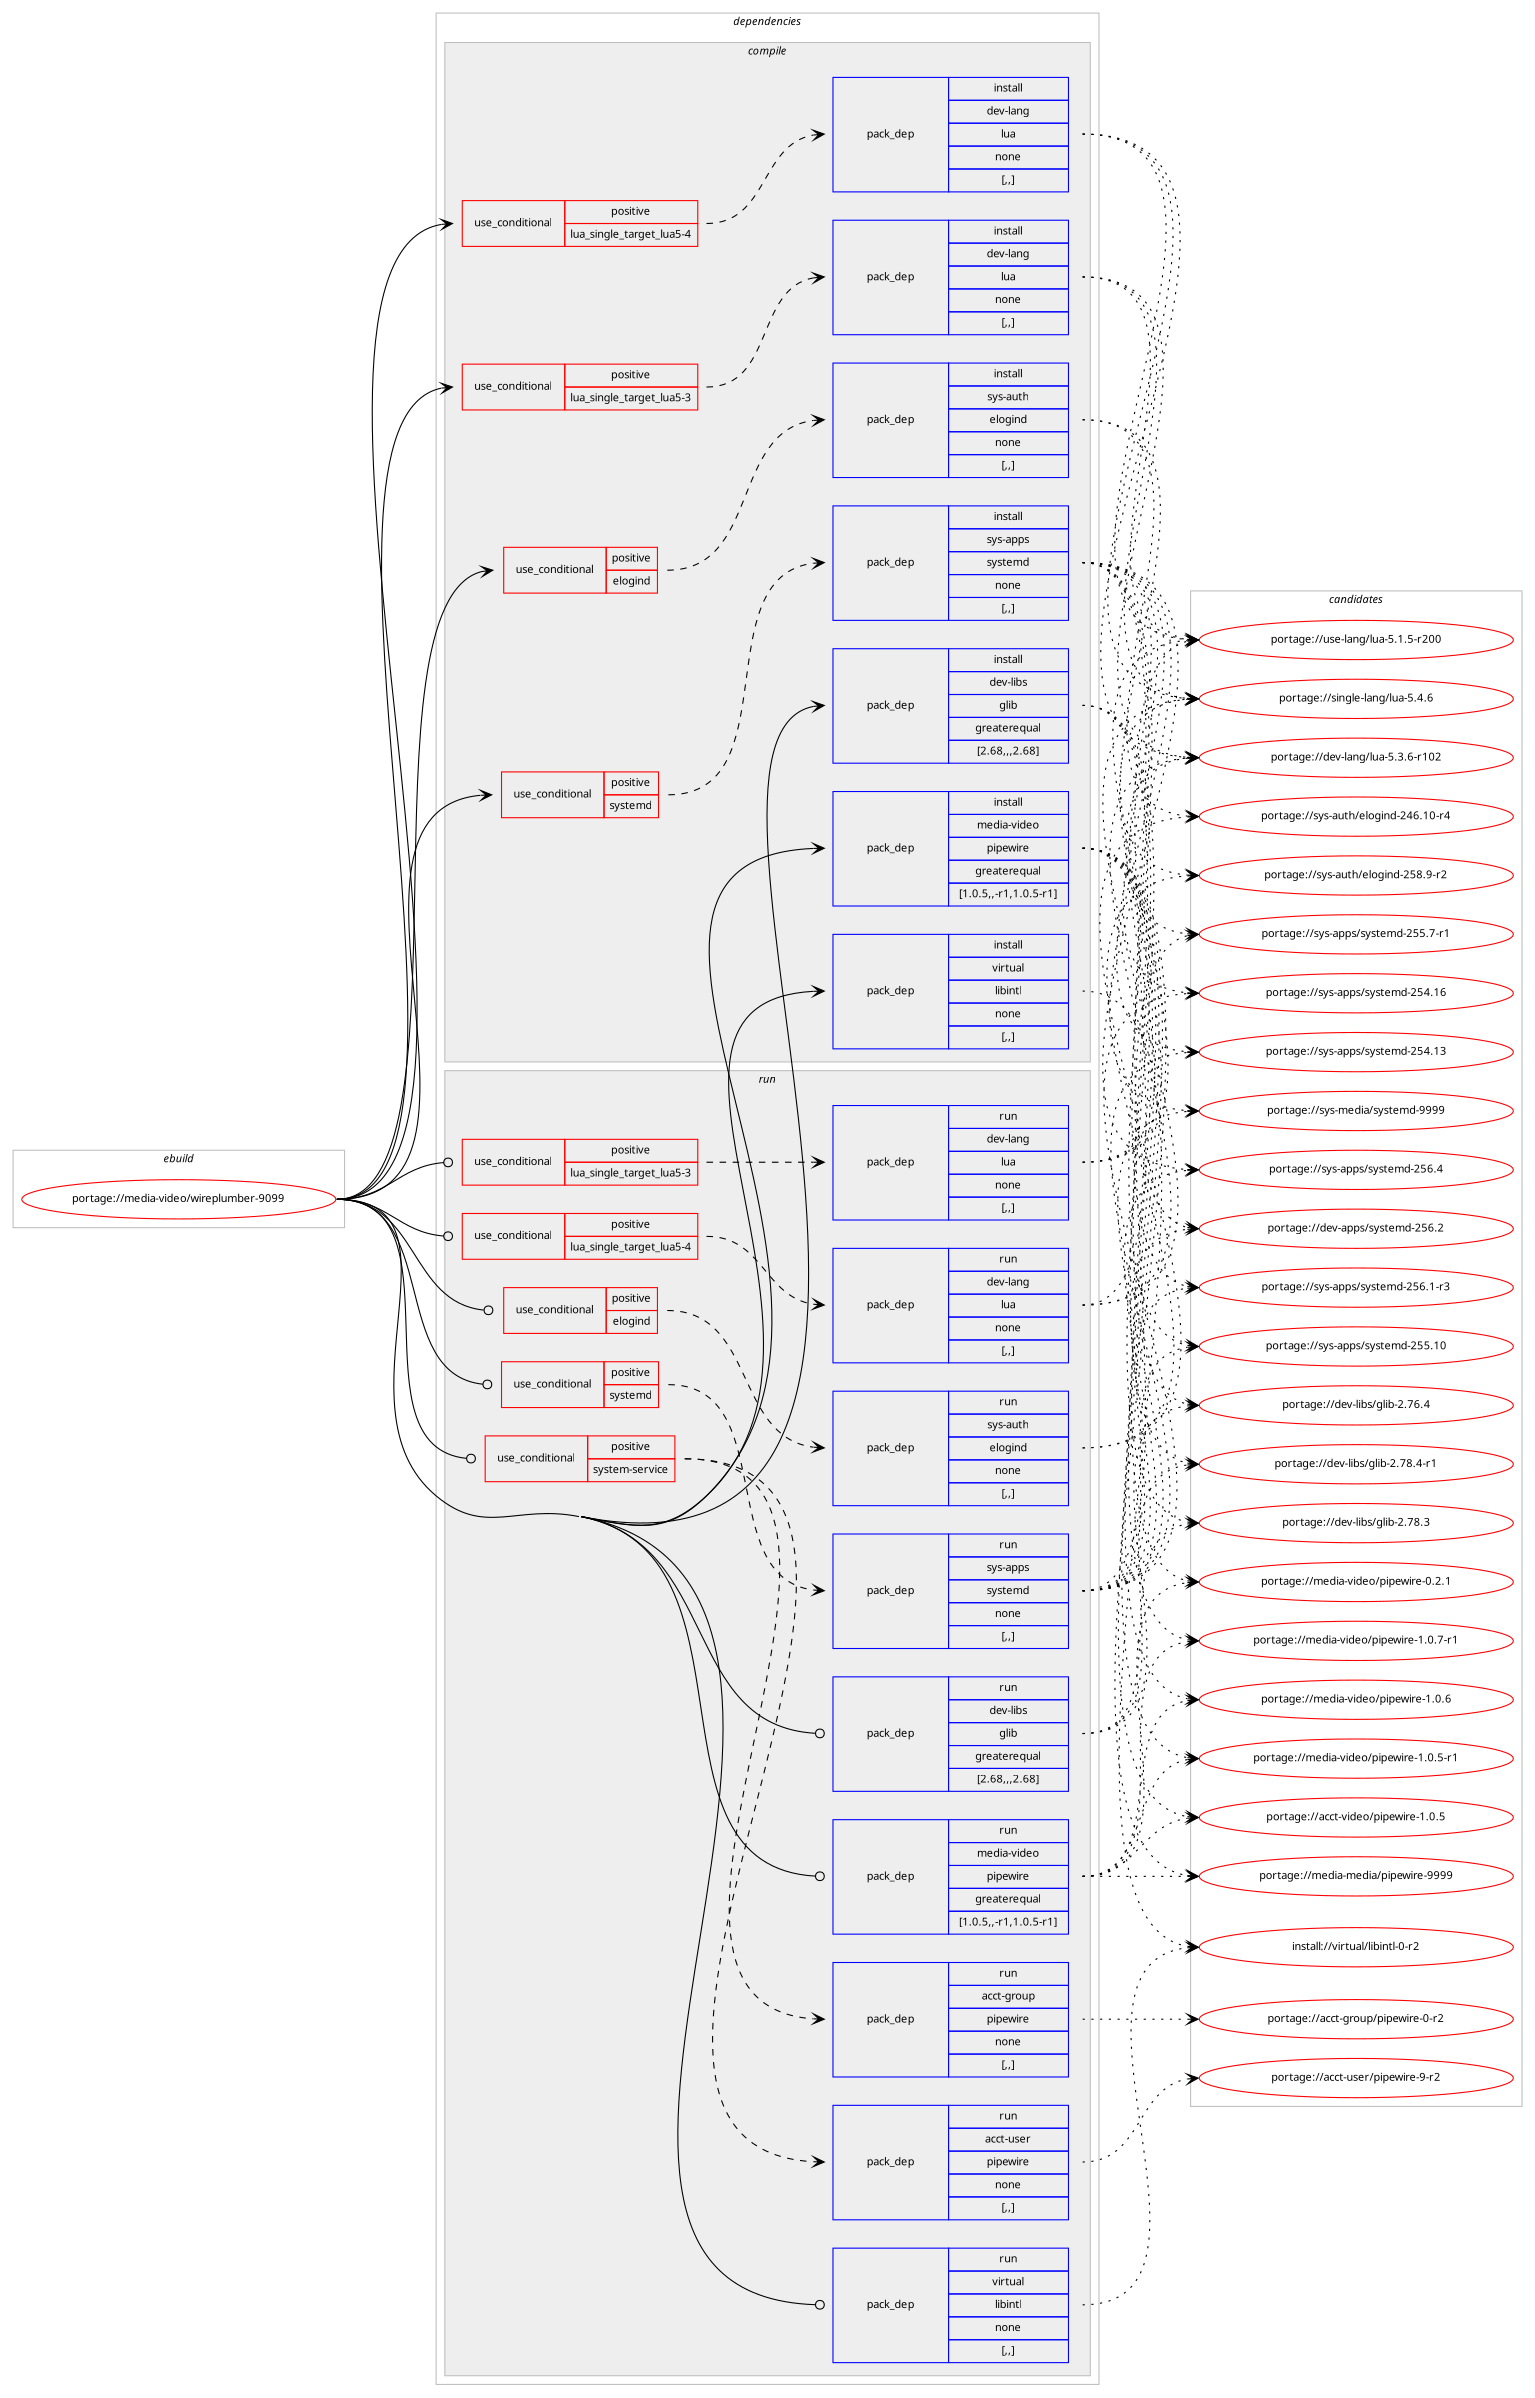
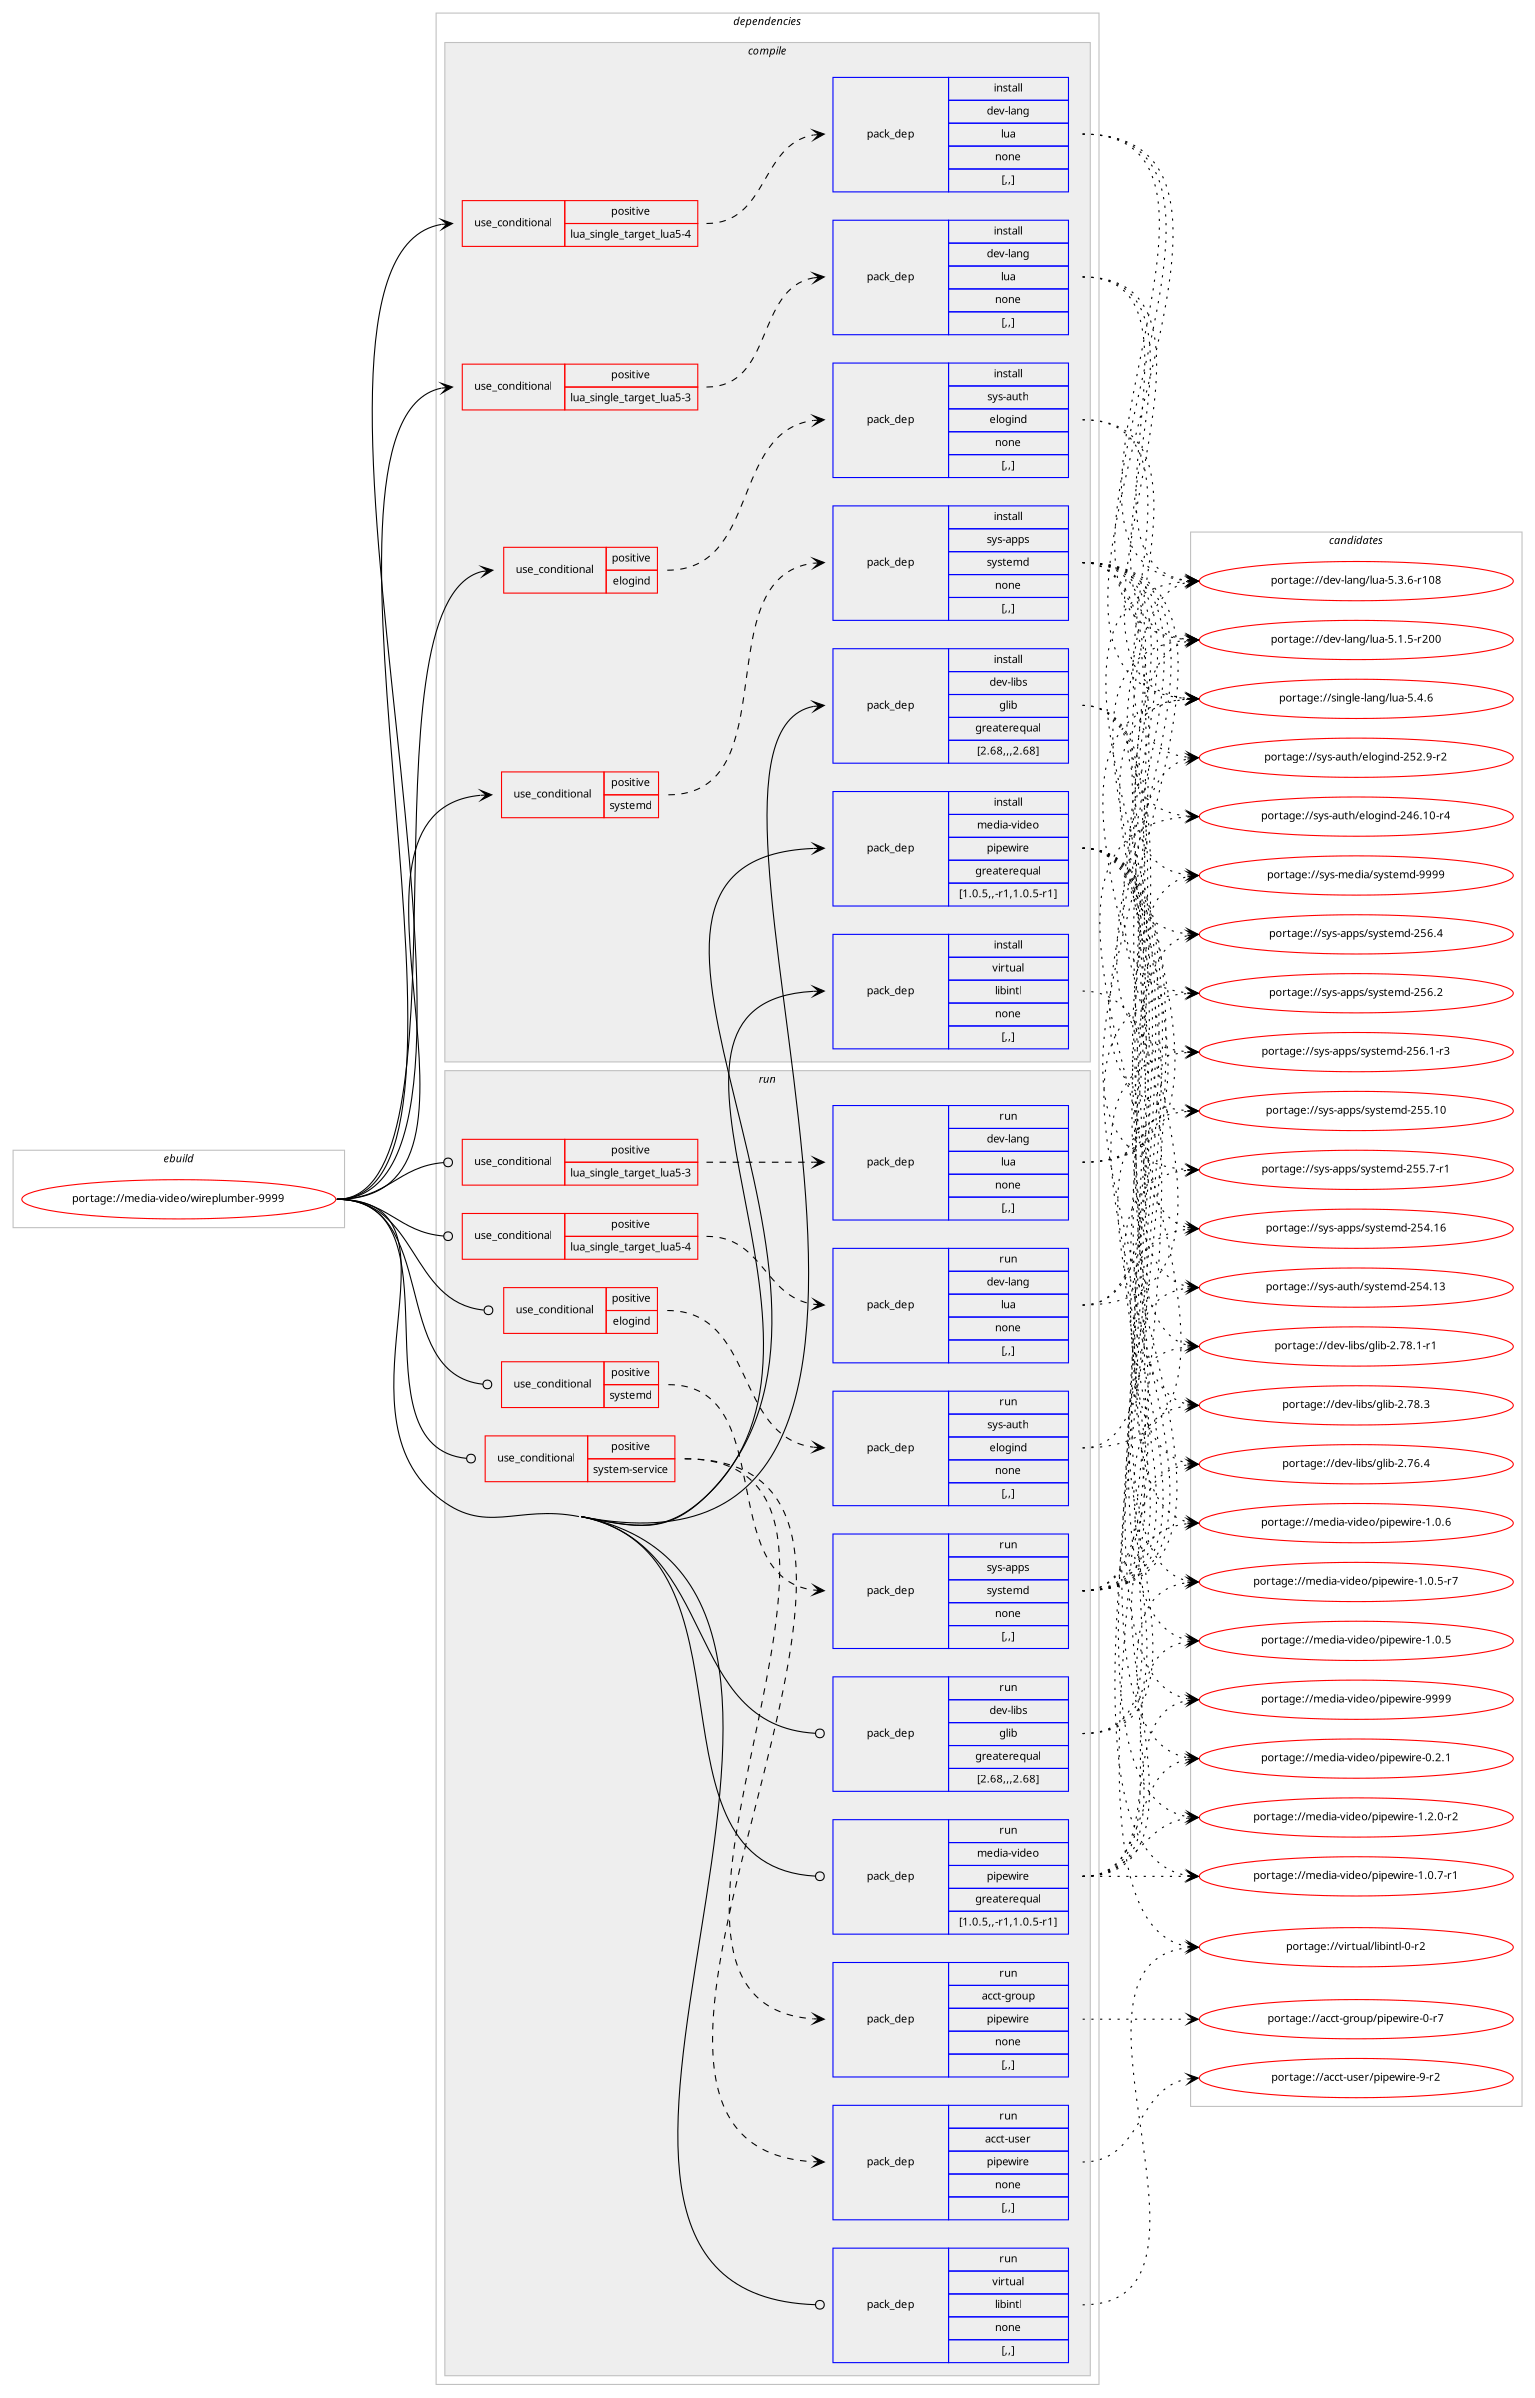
(1356, 640) -> (1356, 640)
(1356, 758) -> (1356, 581)
(1356, 875) -> (1356, 758)
(1356, 1052) -> (1356, 1288)
(179, 1199) -> (179, 1199)
(1356, 1229) -> (1356, 993)
(1356, 1464) -> (1356, 1346)
(1356, 1759) -> (1356, 1582)
none -> (1356, 1817)
(1356, 1817) -> (1356, 1641)
(1356, 1876) -> (1356, 1700)
(1356, 1947) -> (1356, 1947)
(1356, 2019) -> (1356, 2019)
